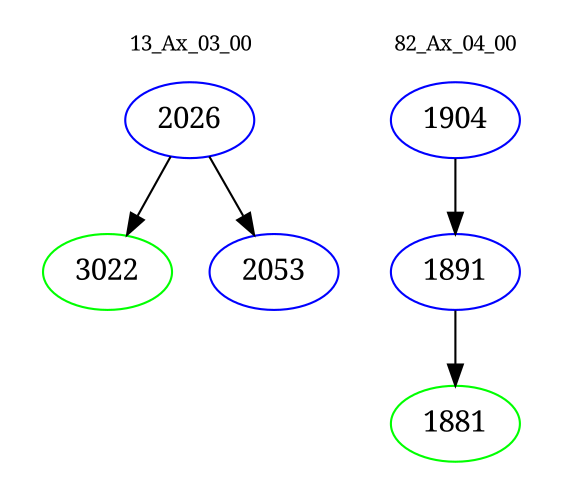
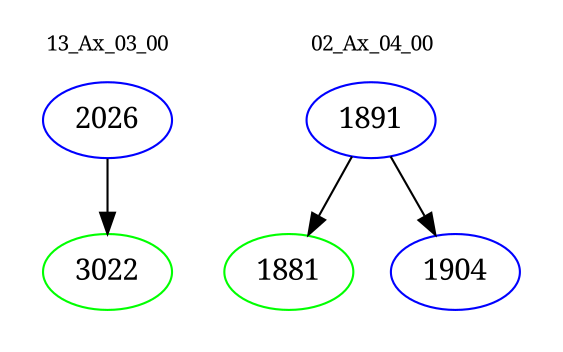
(455, 45) -> (372, 45)
(455, 186) -> (408, 186)
(274, 272) -> none
